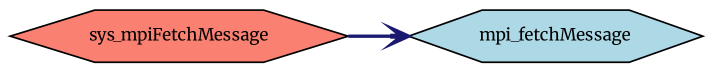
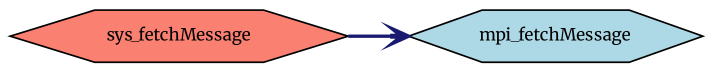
(179, 36) -> (179, 36)
